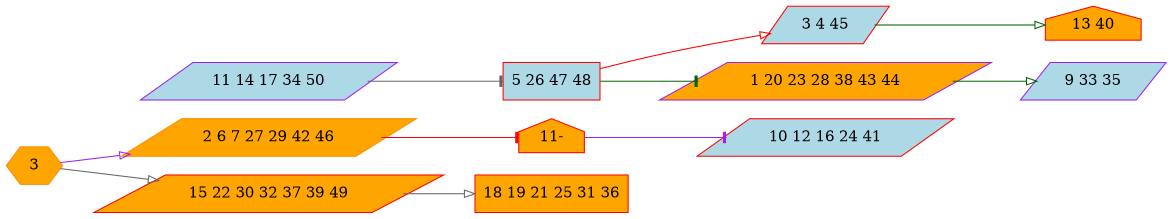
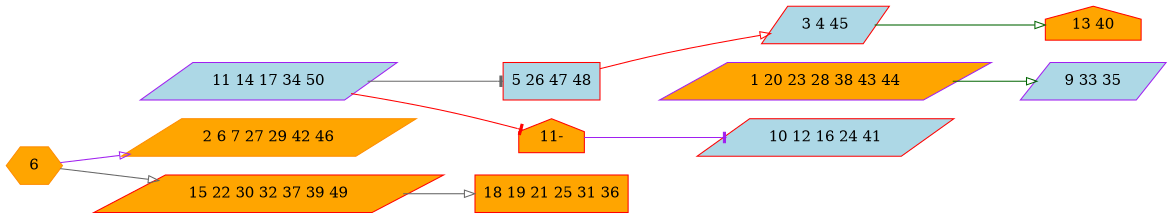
(647, 81) -> none
(448, 138) -> (435, 109)
(34, 166) -> (34, 166)
